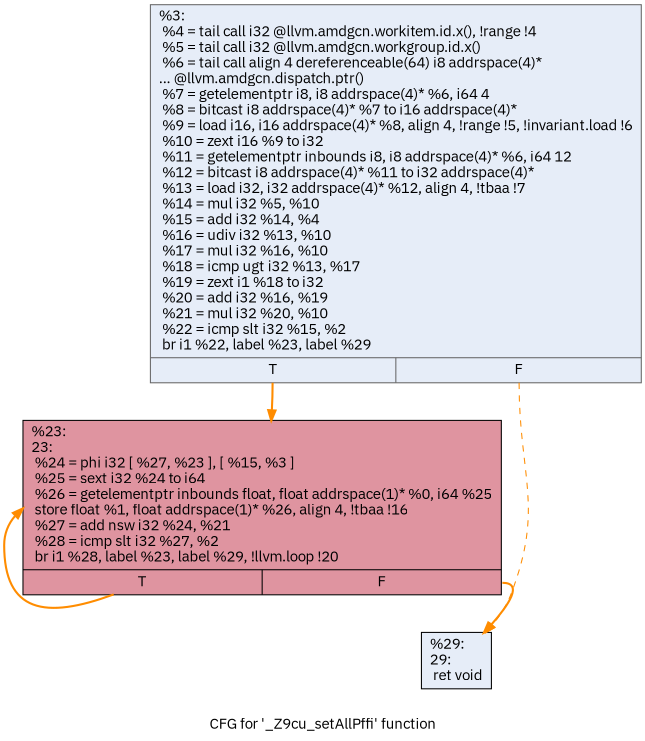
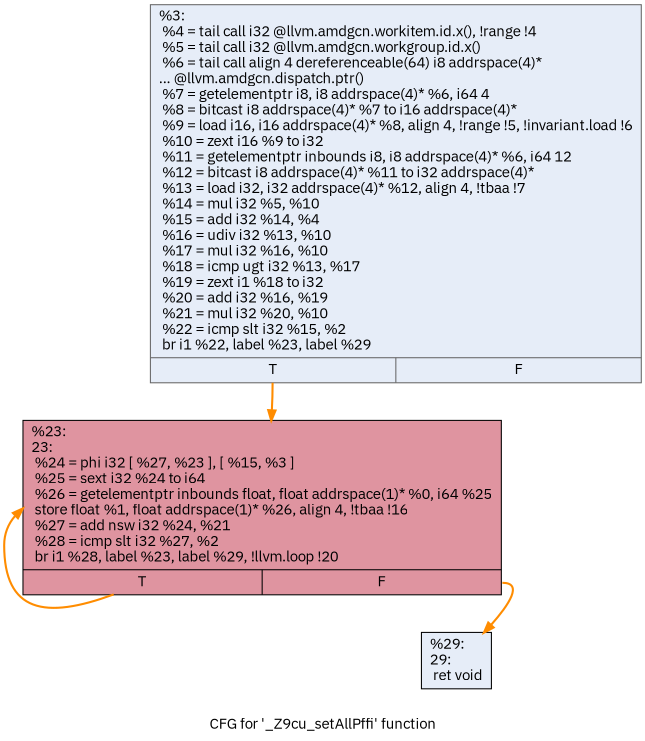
(528, 507) -> none
